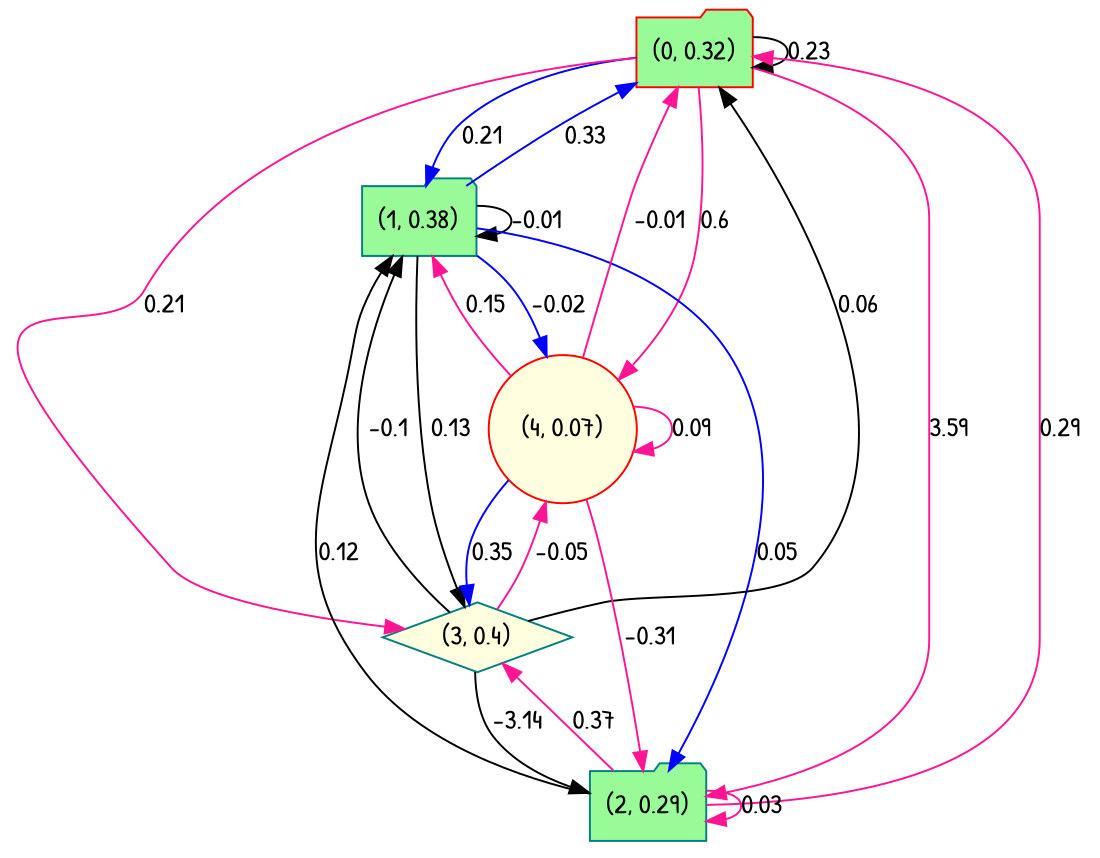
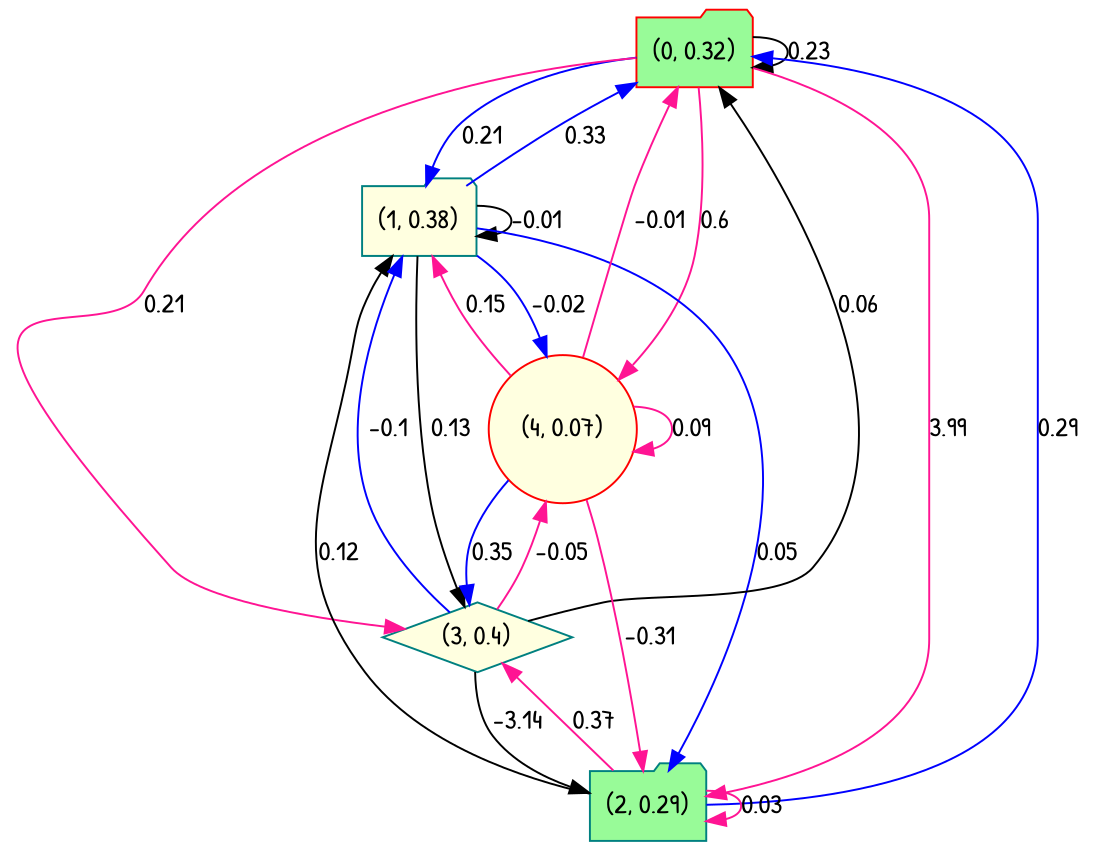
(419, 221) -> (419, 221)
(950, 429) -> (949, 429)
(359, 456) -> (359, 456)
(1040, 463) -> (1038, 463)
